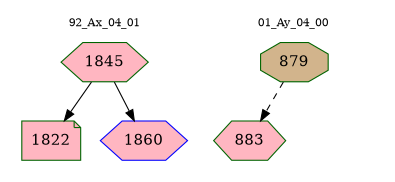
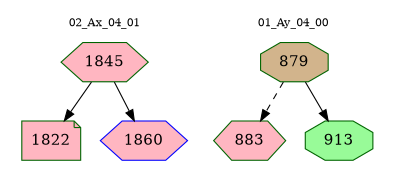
(105, 23) -> (105, 23)
none -> (339, 141)
